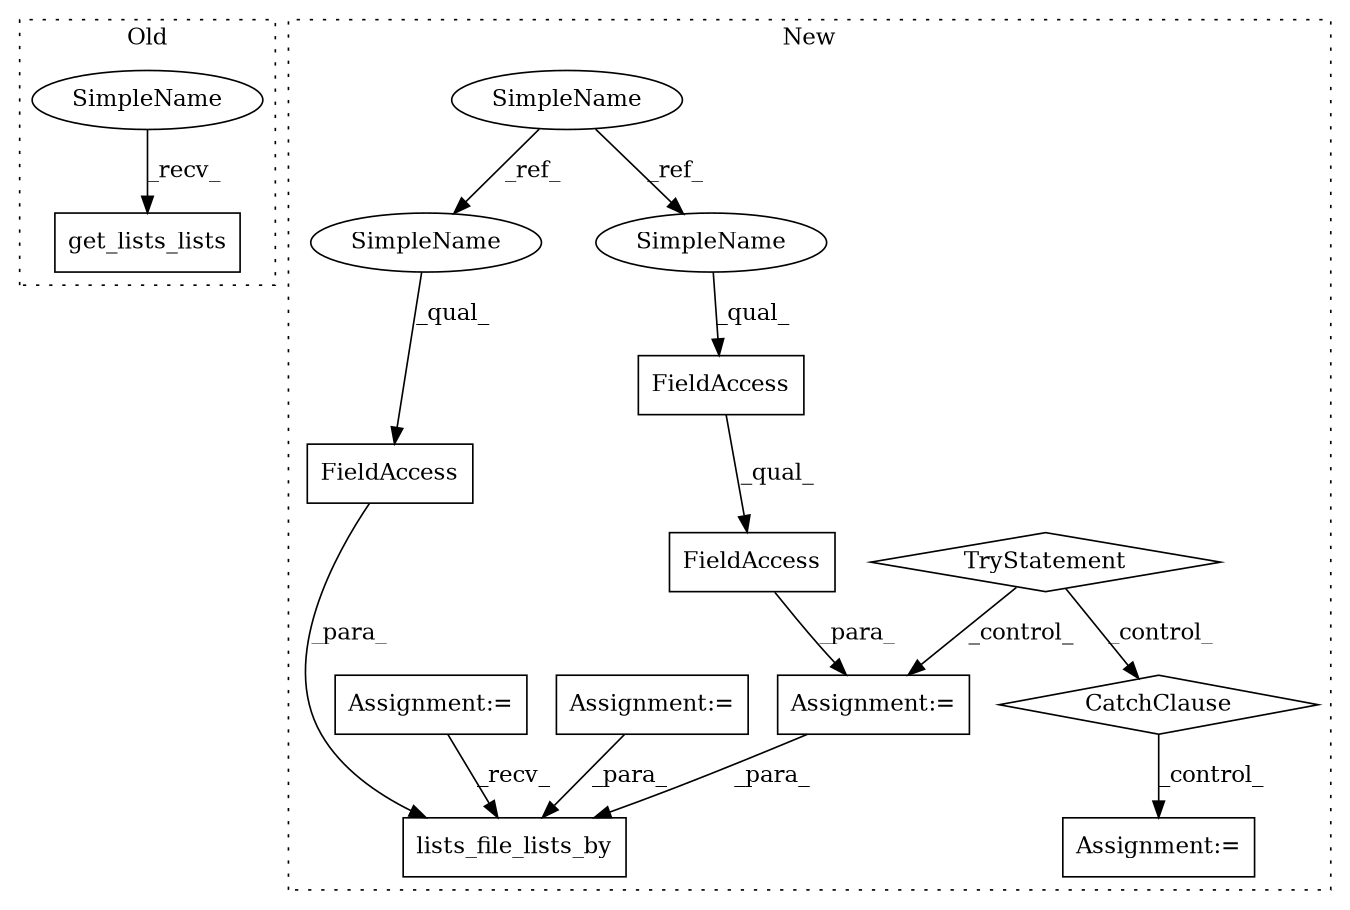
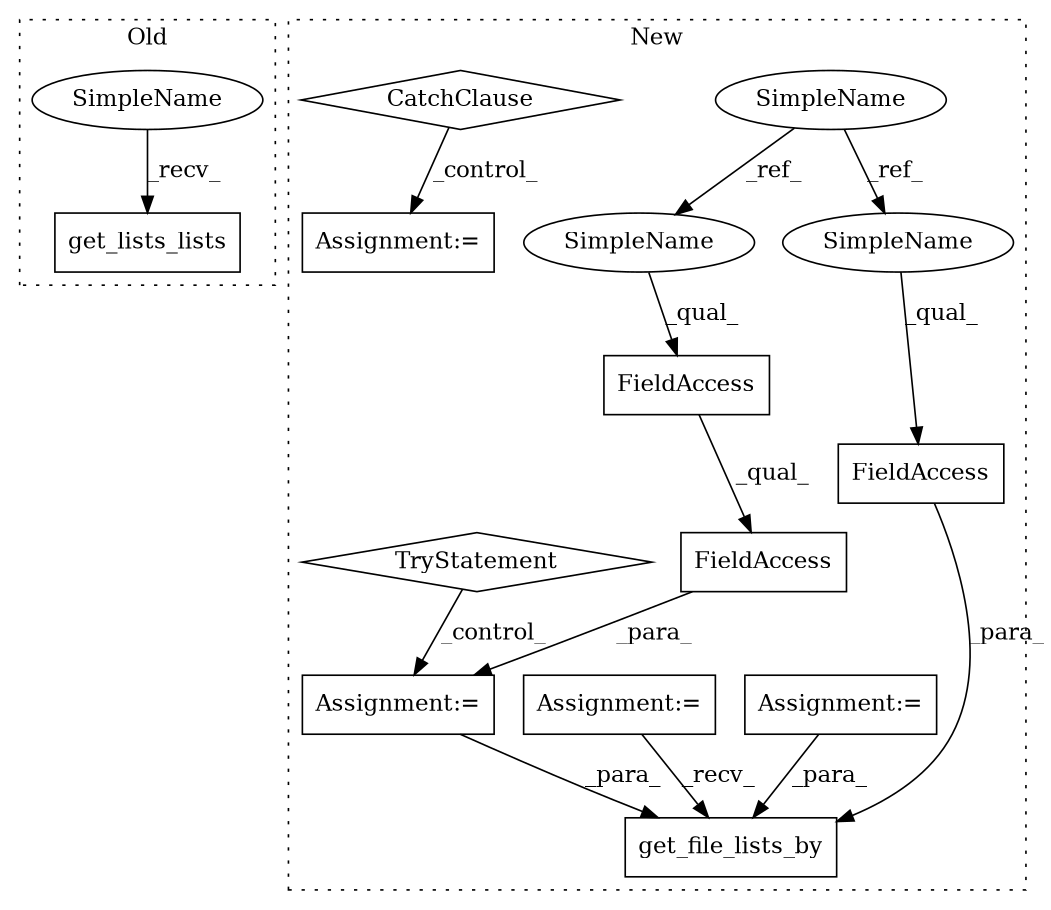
(1097, 627) -> none
(515, 847) -> (731, 847)
